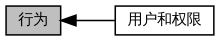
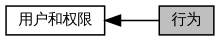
(95, 20) -> (140, 20)
